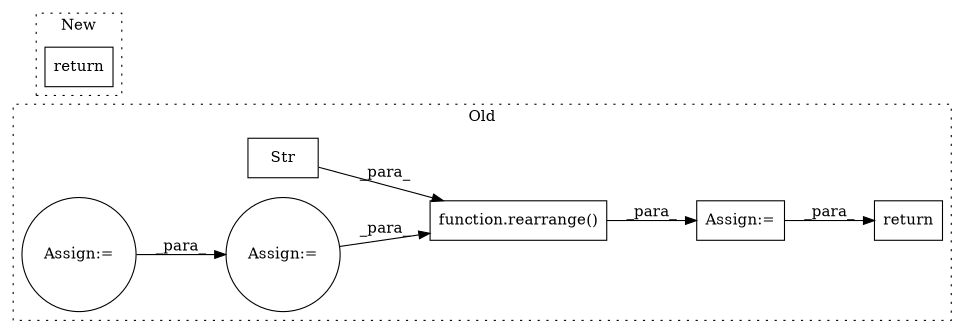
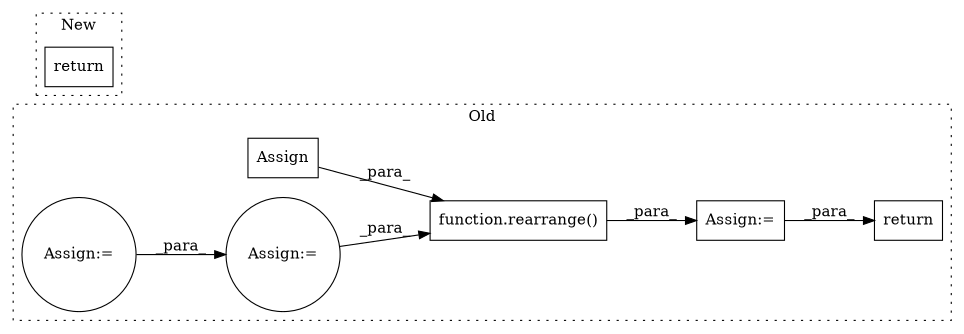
(283, 158) -> (283, 158)
